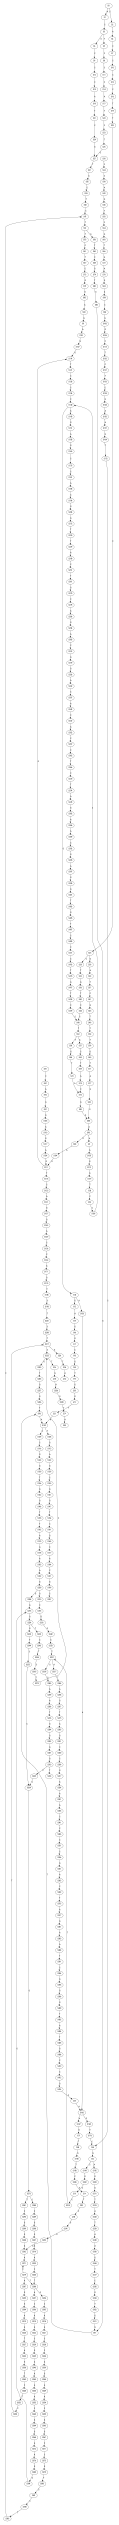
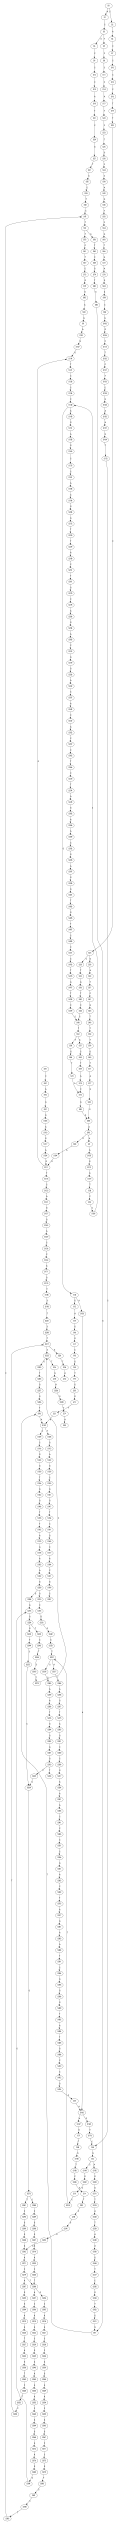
(100, 152) -> (104, 152)
(23, 2270) -> (24, 2269)
